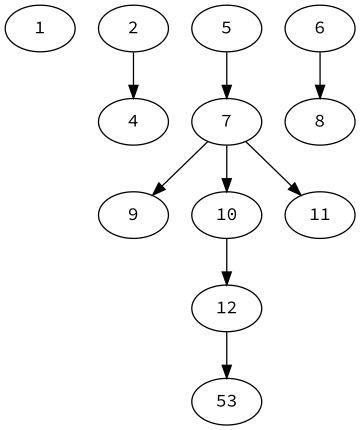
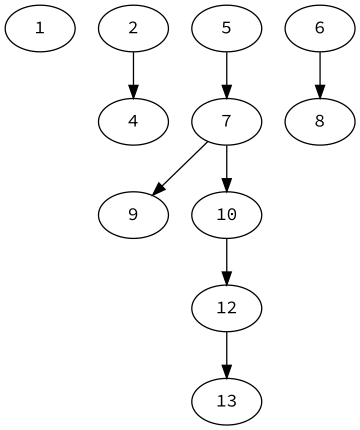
(320, 215) -> none
(227, 402) -> (227, 402)
